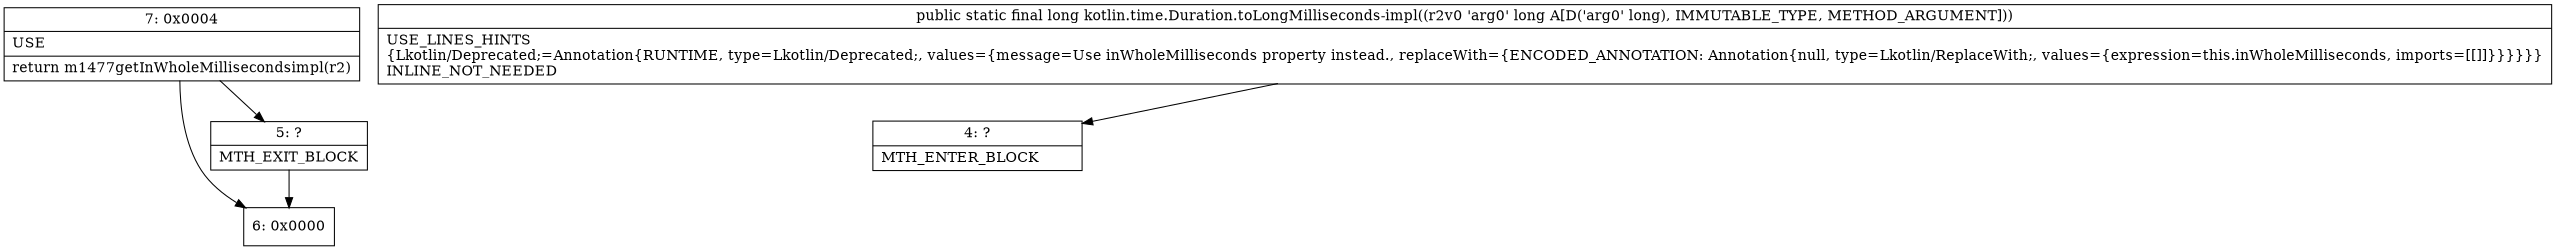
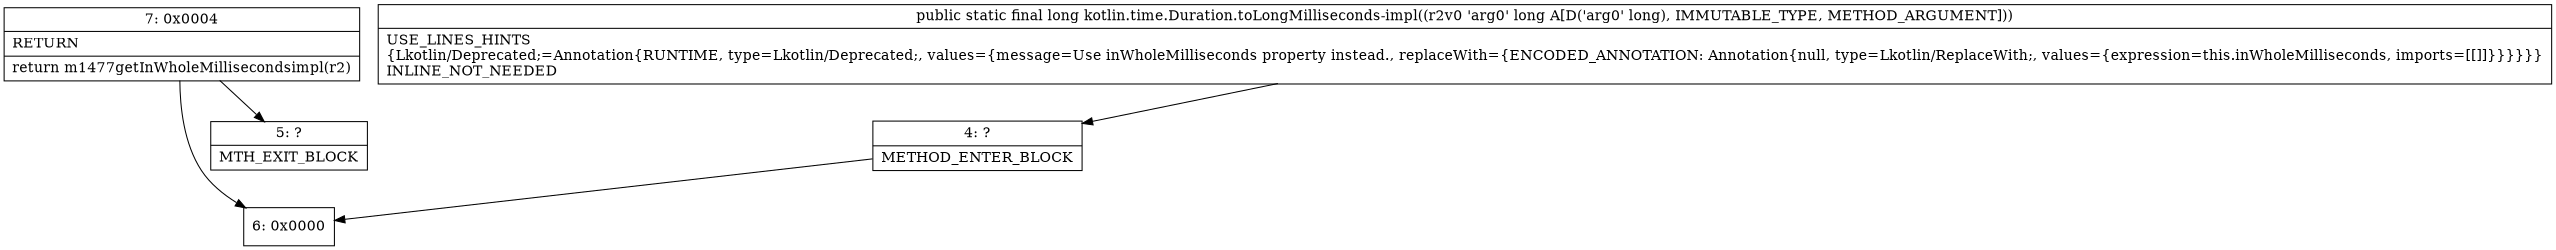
(29, 43) -> (46, 43)
(960, 158) -> (977, 158)
(289, 184) -> (609, 189)
